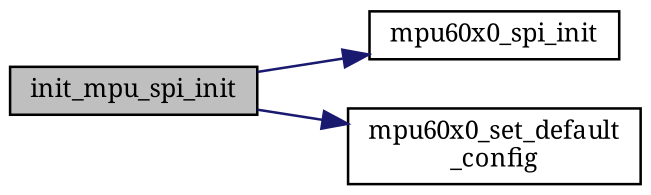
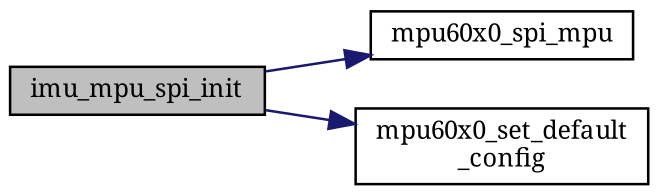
(494, 35) -> (502, 35)
(134, 91) -> (137, 91)
